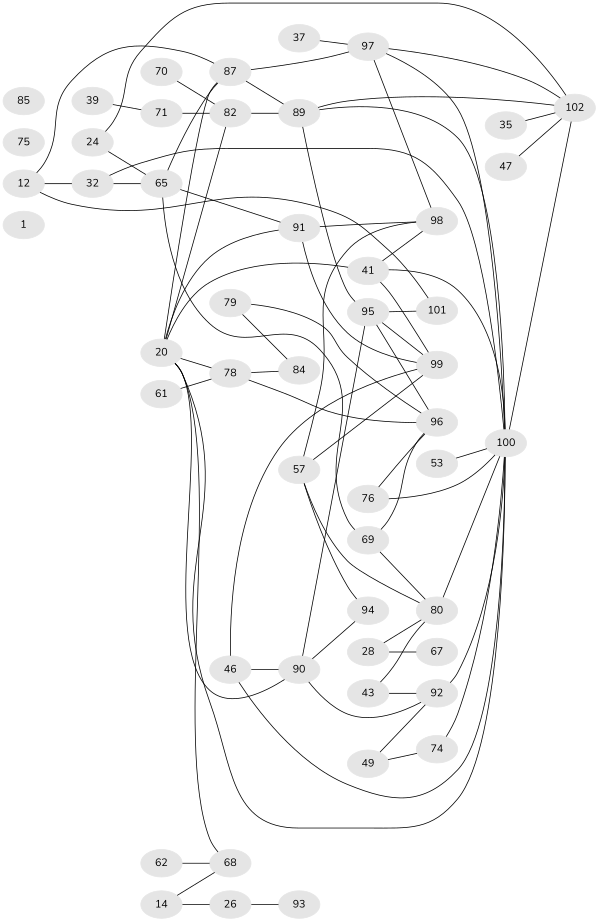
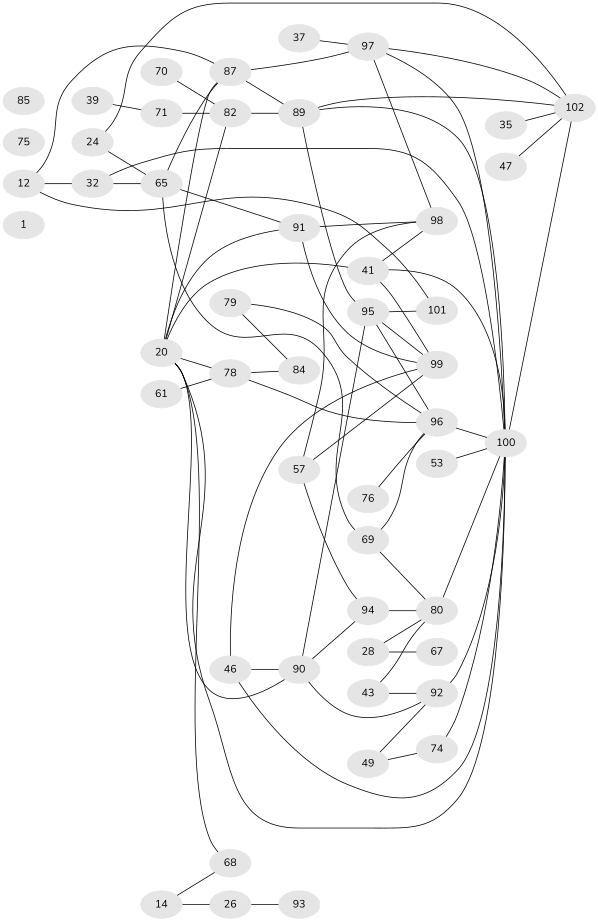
(447, 489) -> (472, 433)
(346, 559) -> (403, 611)
(161, 863) -> none
